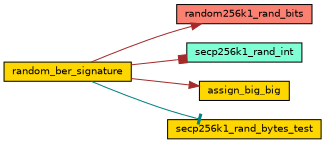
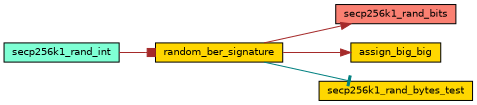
(244, 14) -> (396, 14)
(154, 62) -> (132, 53)
